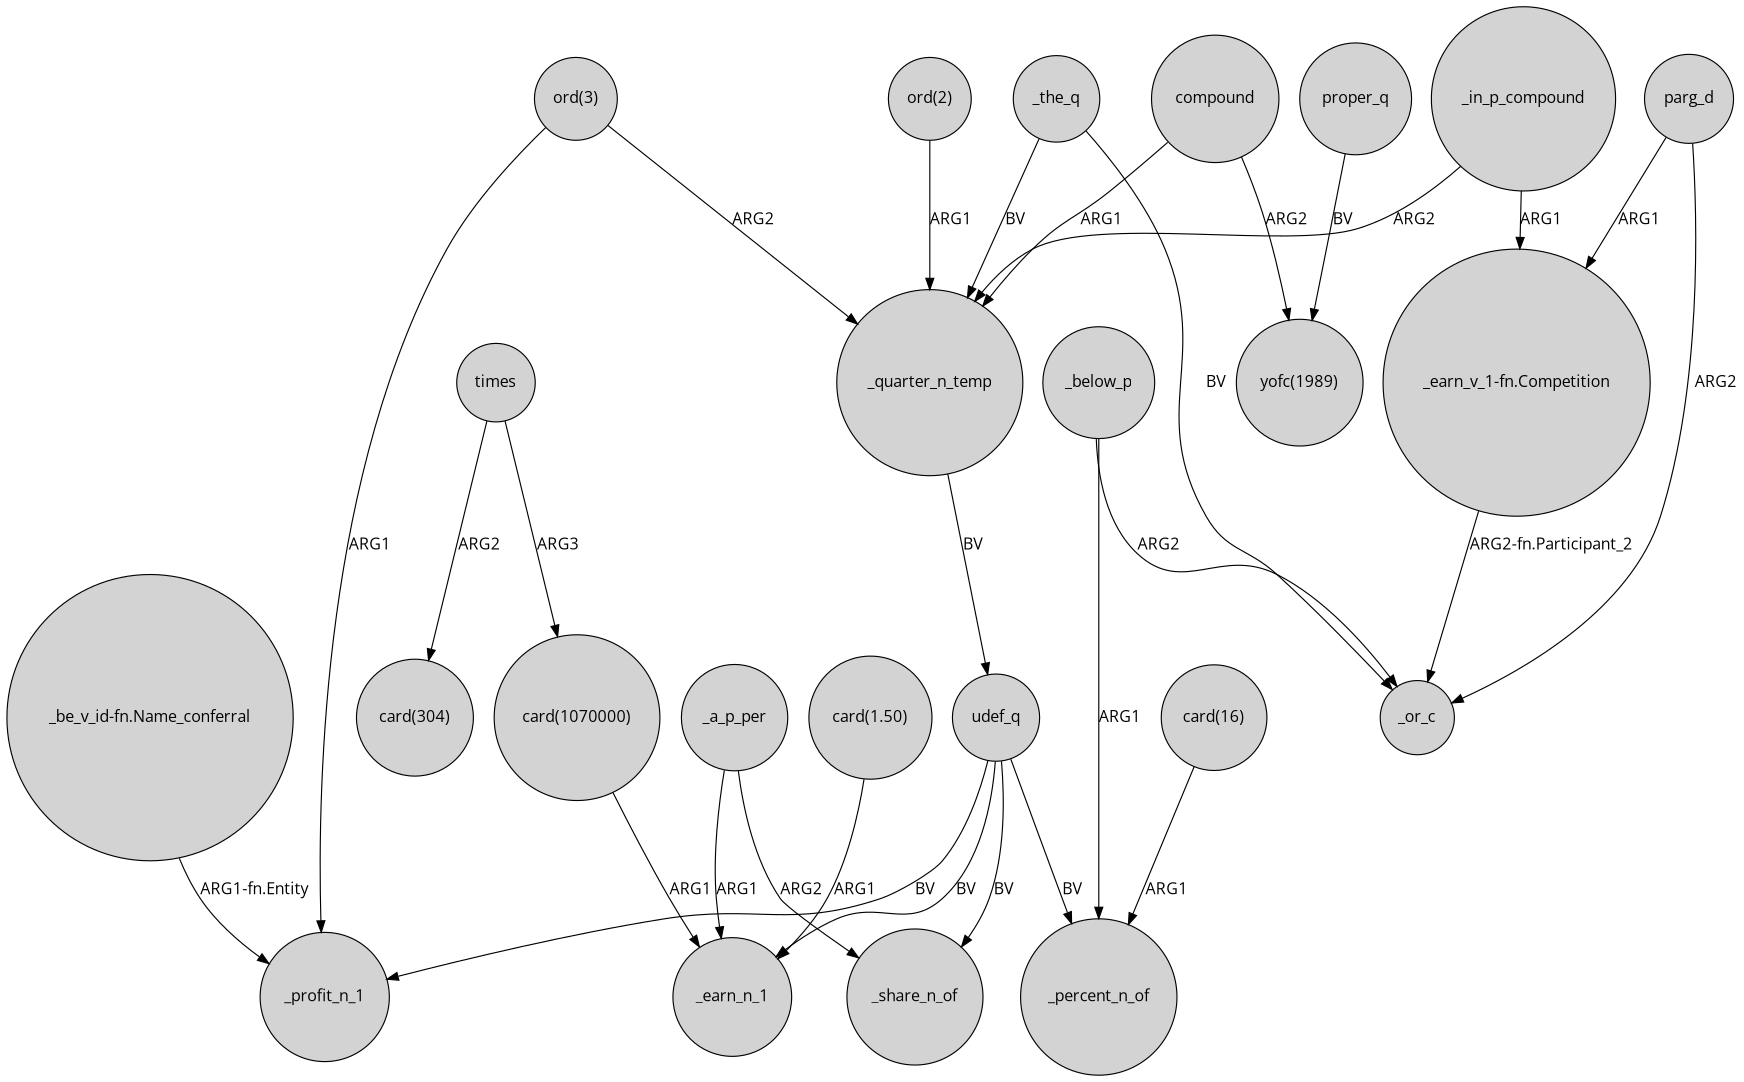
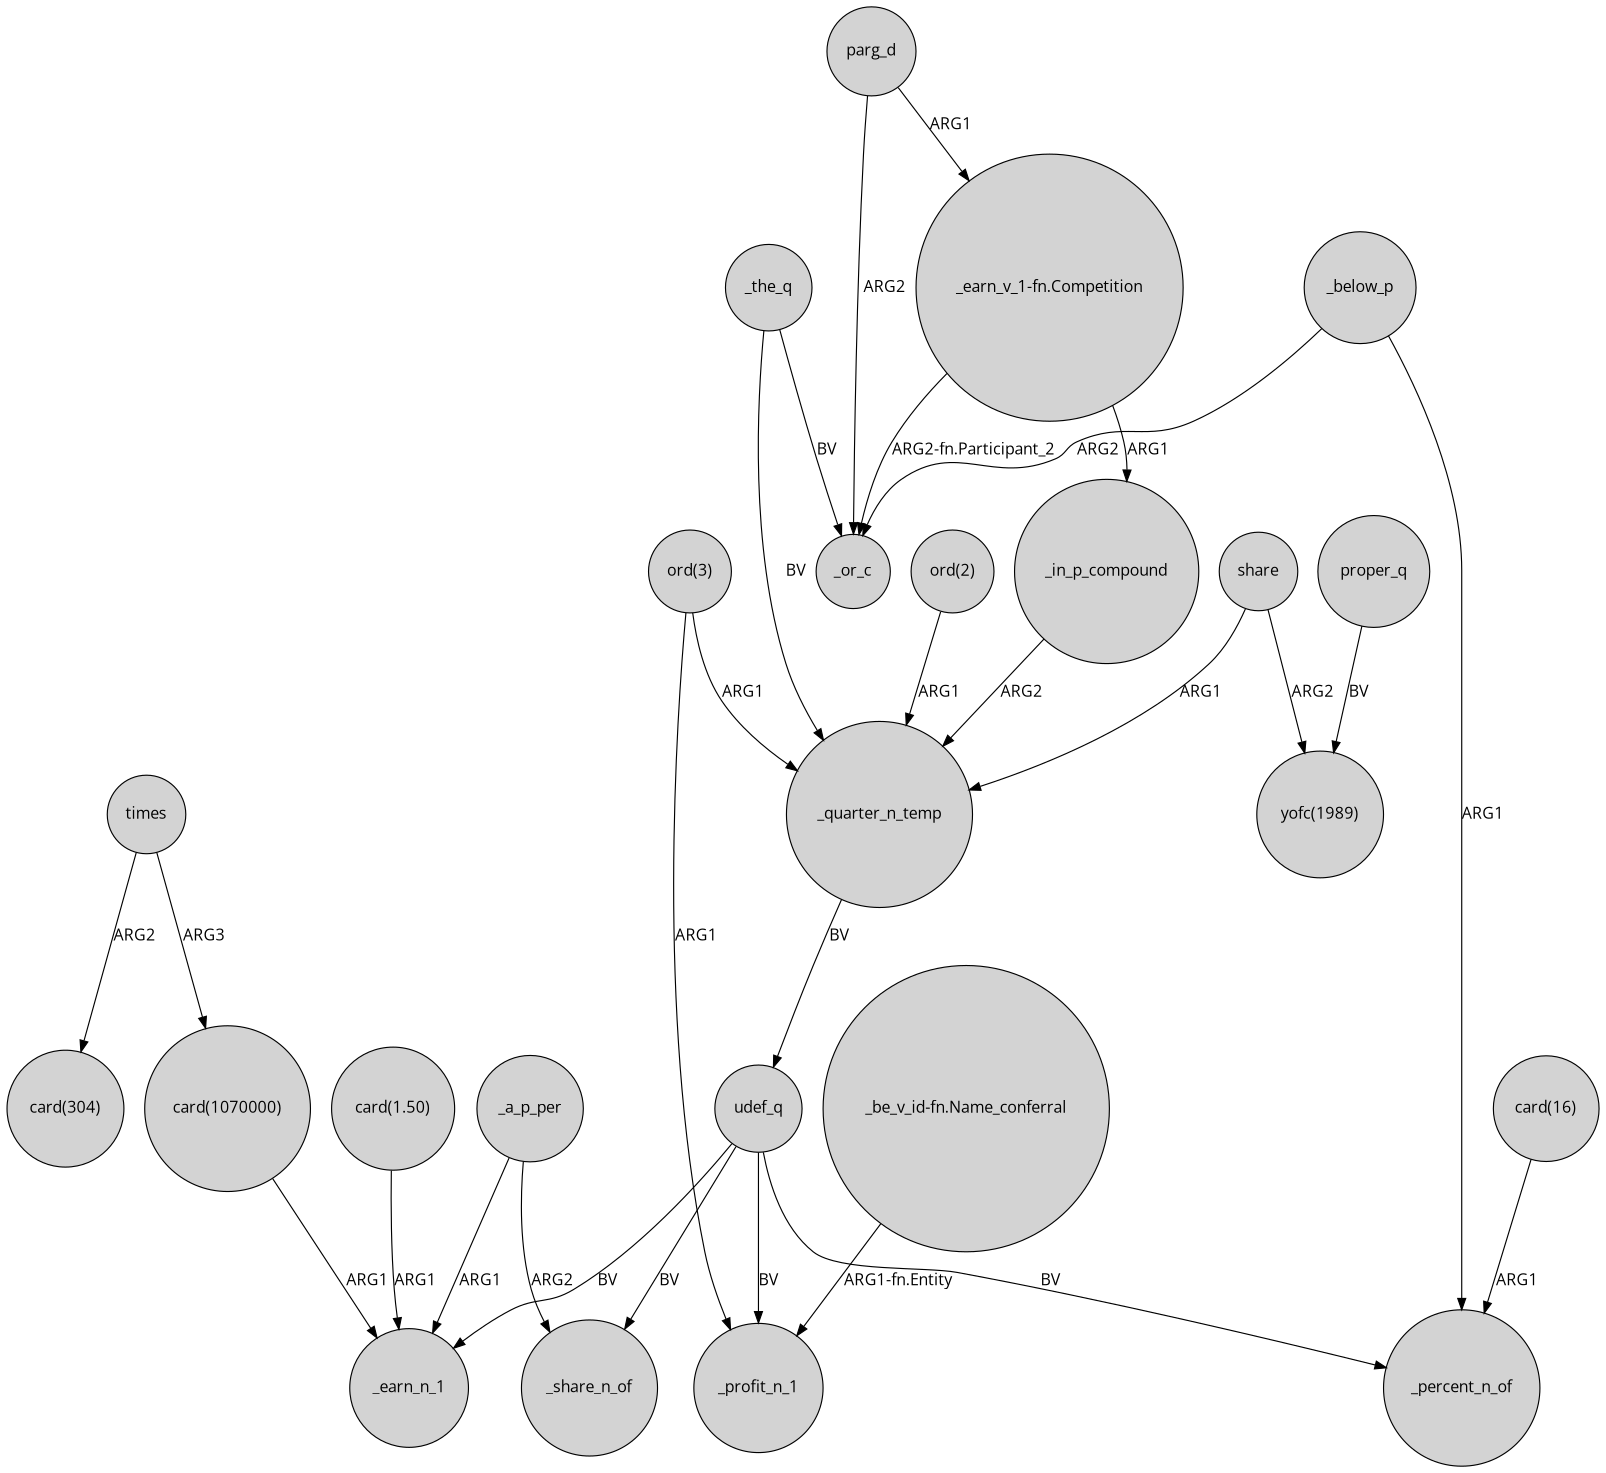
(1215, 99) -> (1258, 571)
(1521, 214) -> (1123, 439)
(753, 220) -> (743, 693)
